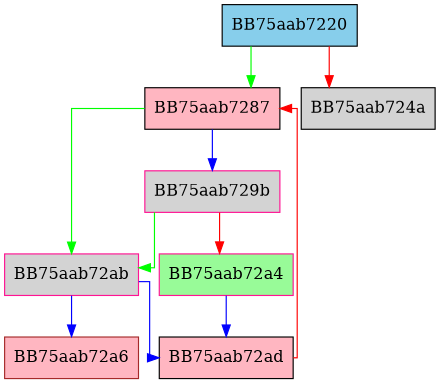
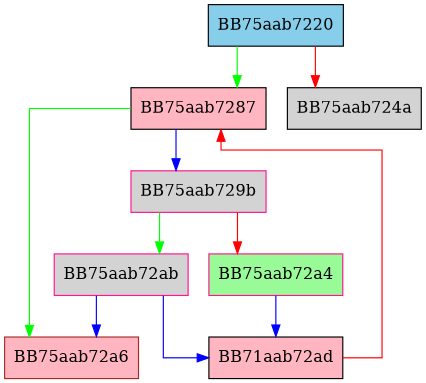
(72, 139) -> (29, 166)
(226, 358) -> (276, 358)
